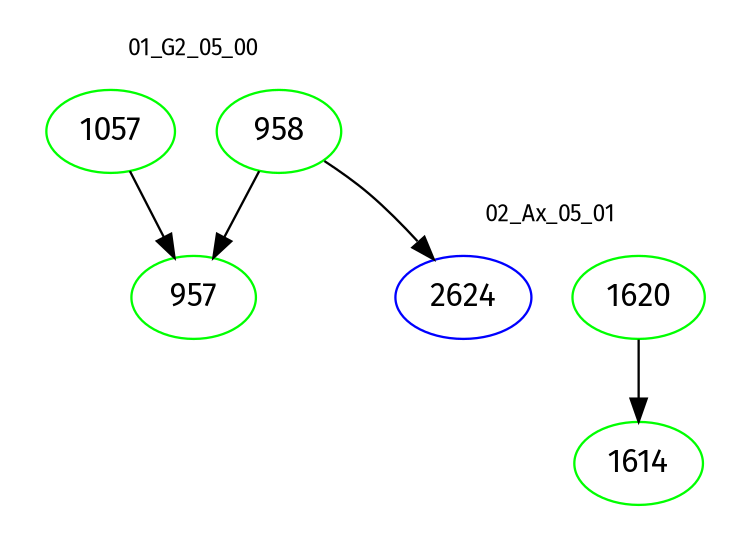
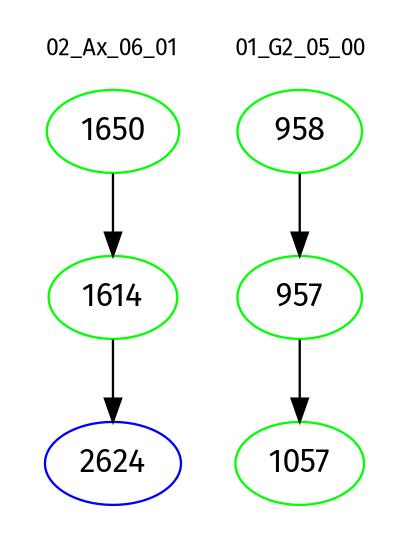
(147, 204) -> (300, 369)
(551, 216) -> (113, 50)
(394, 217) -> (113, 369)
(639, 297) -> (113, 131)
